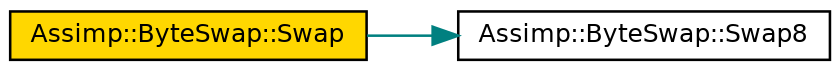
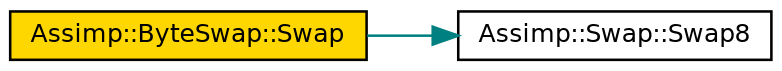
(644, 36) -> (615, 36)
